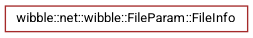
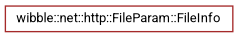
(127, 19) -> (119, 19)
